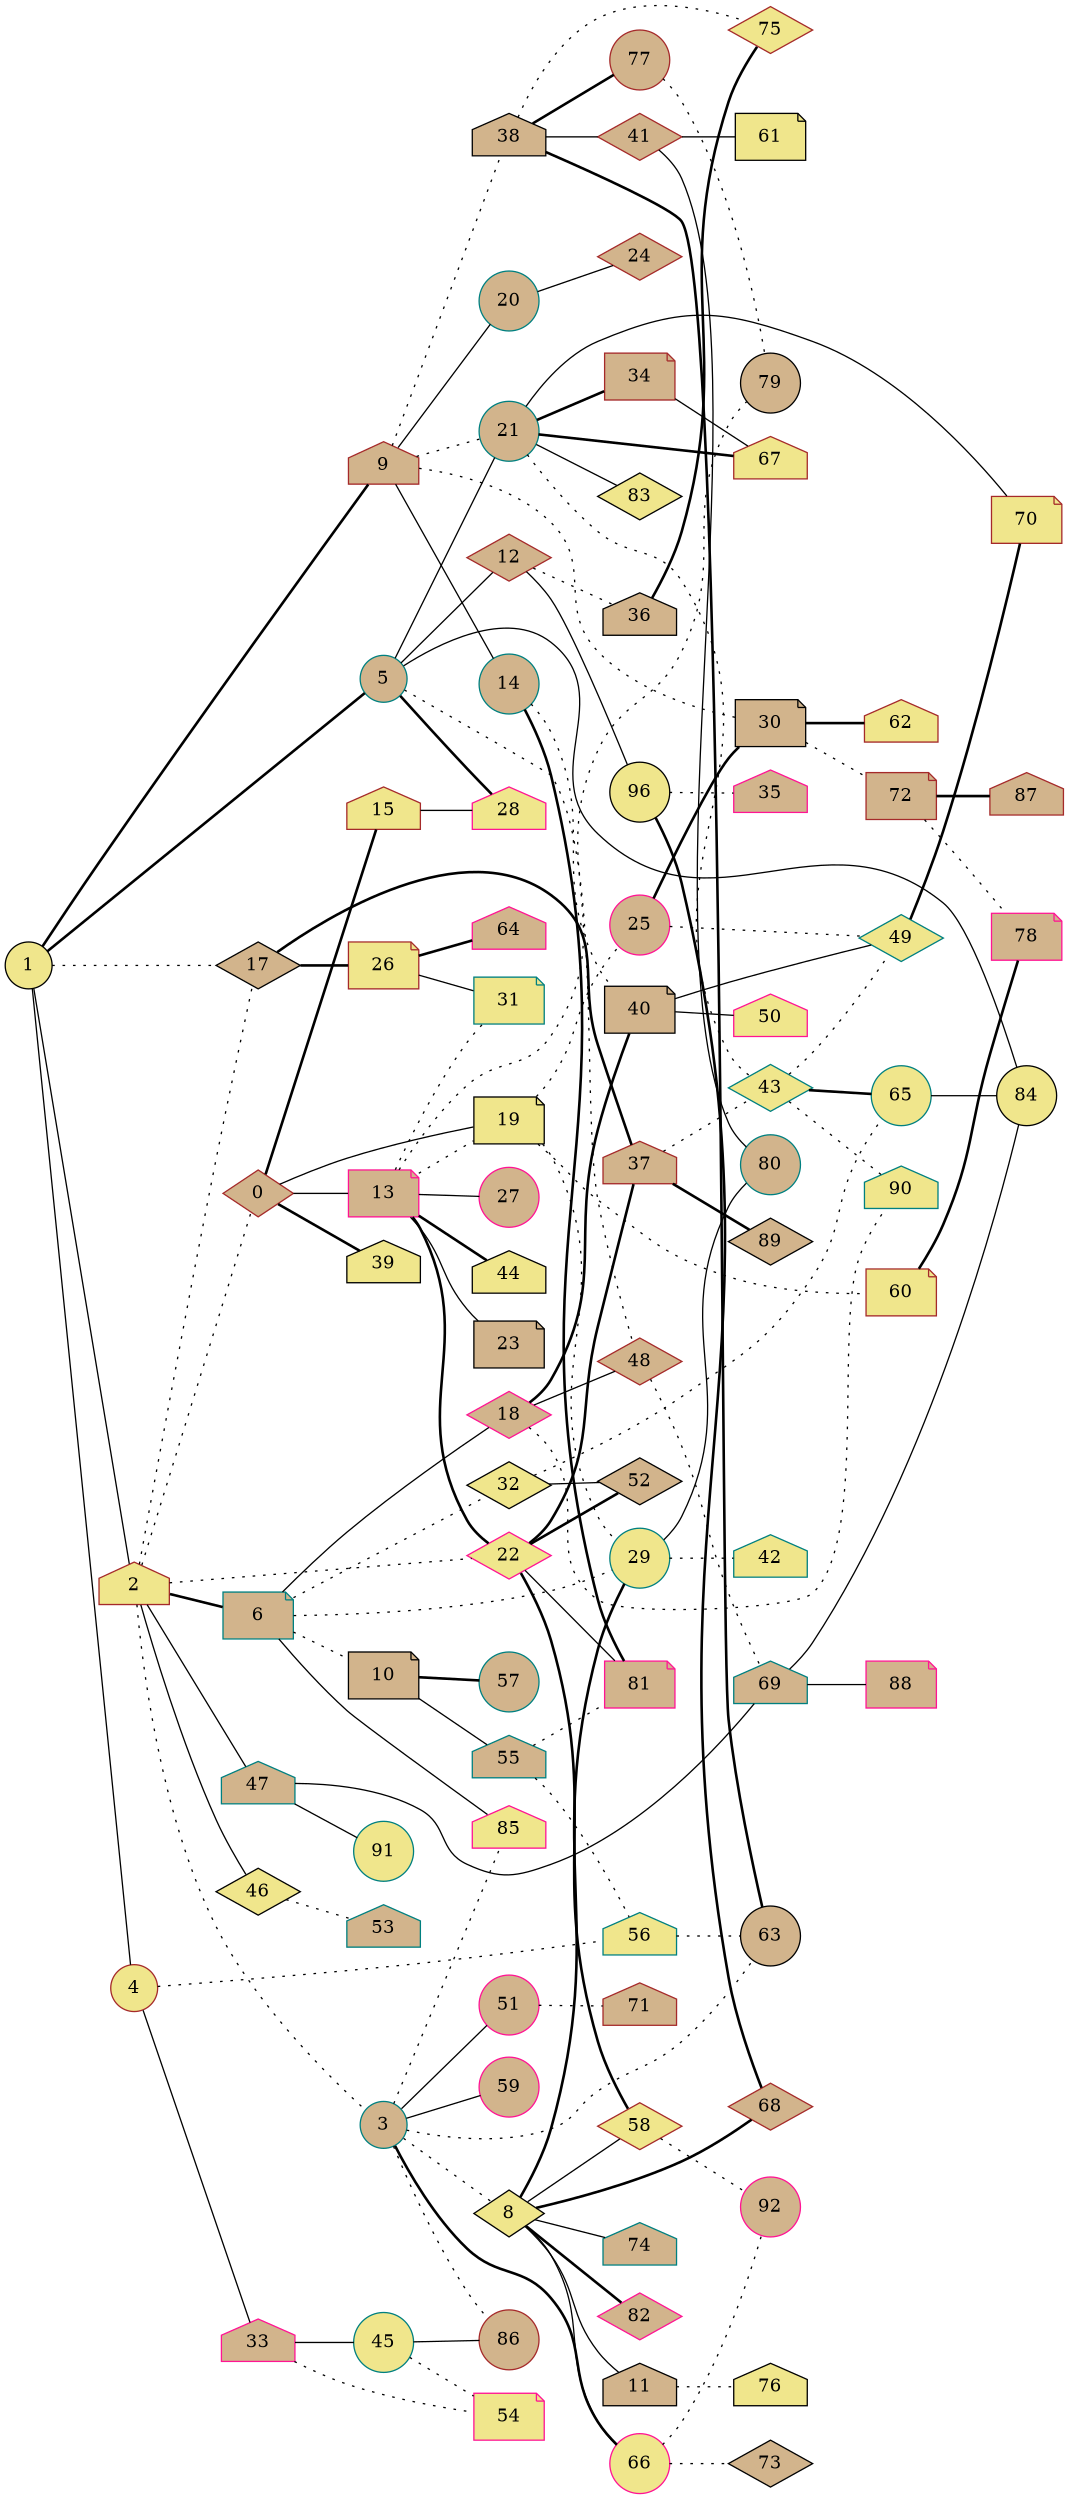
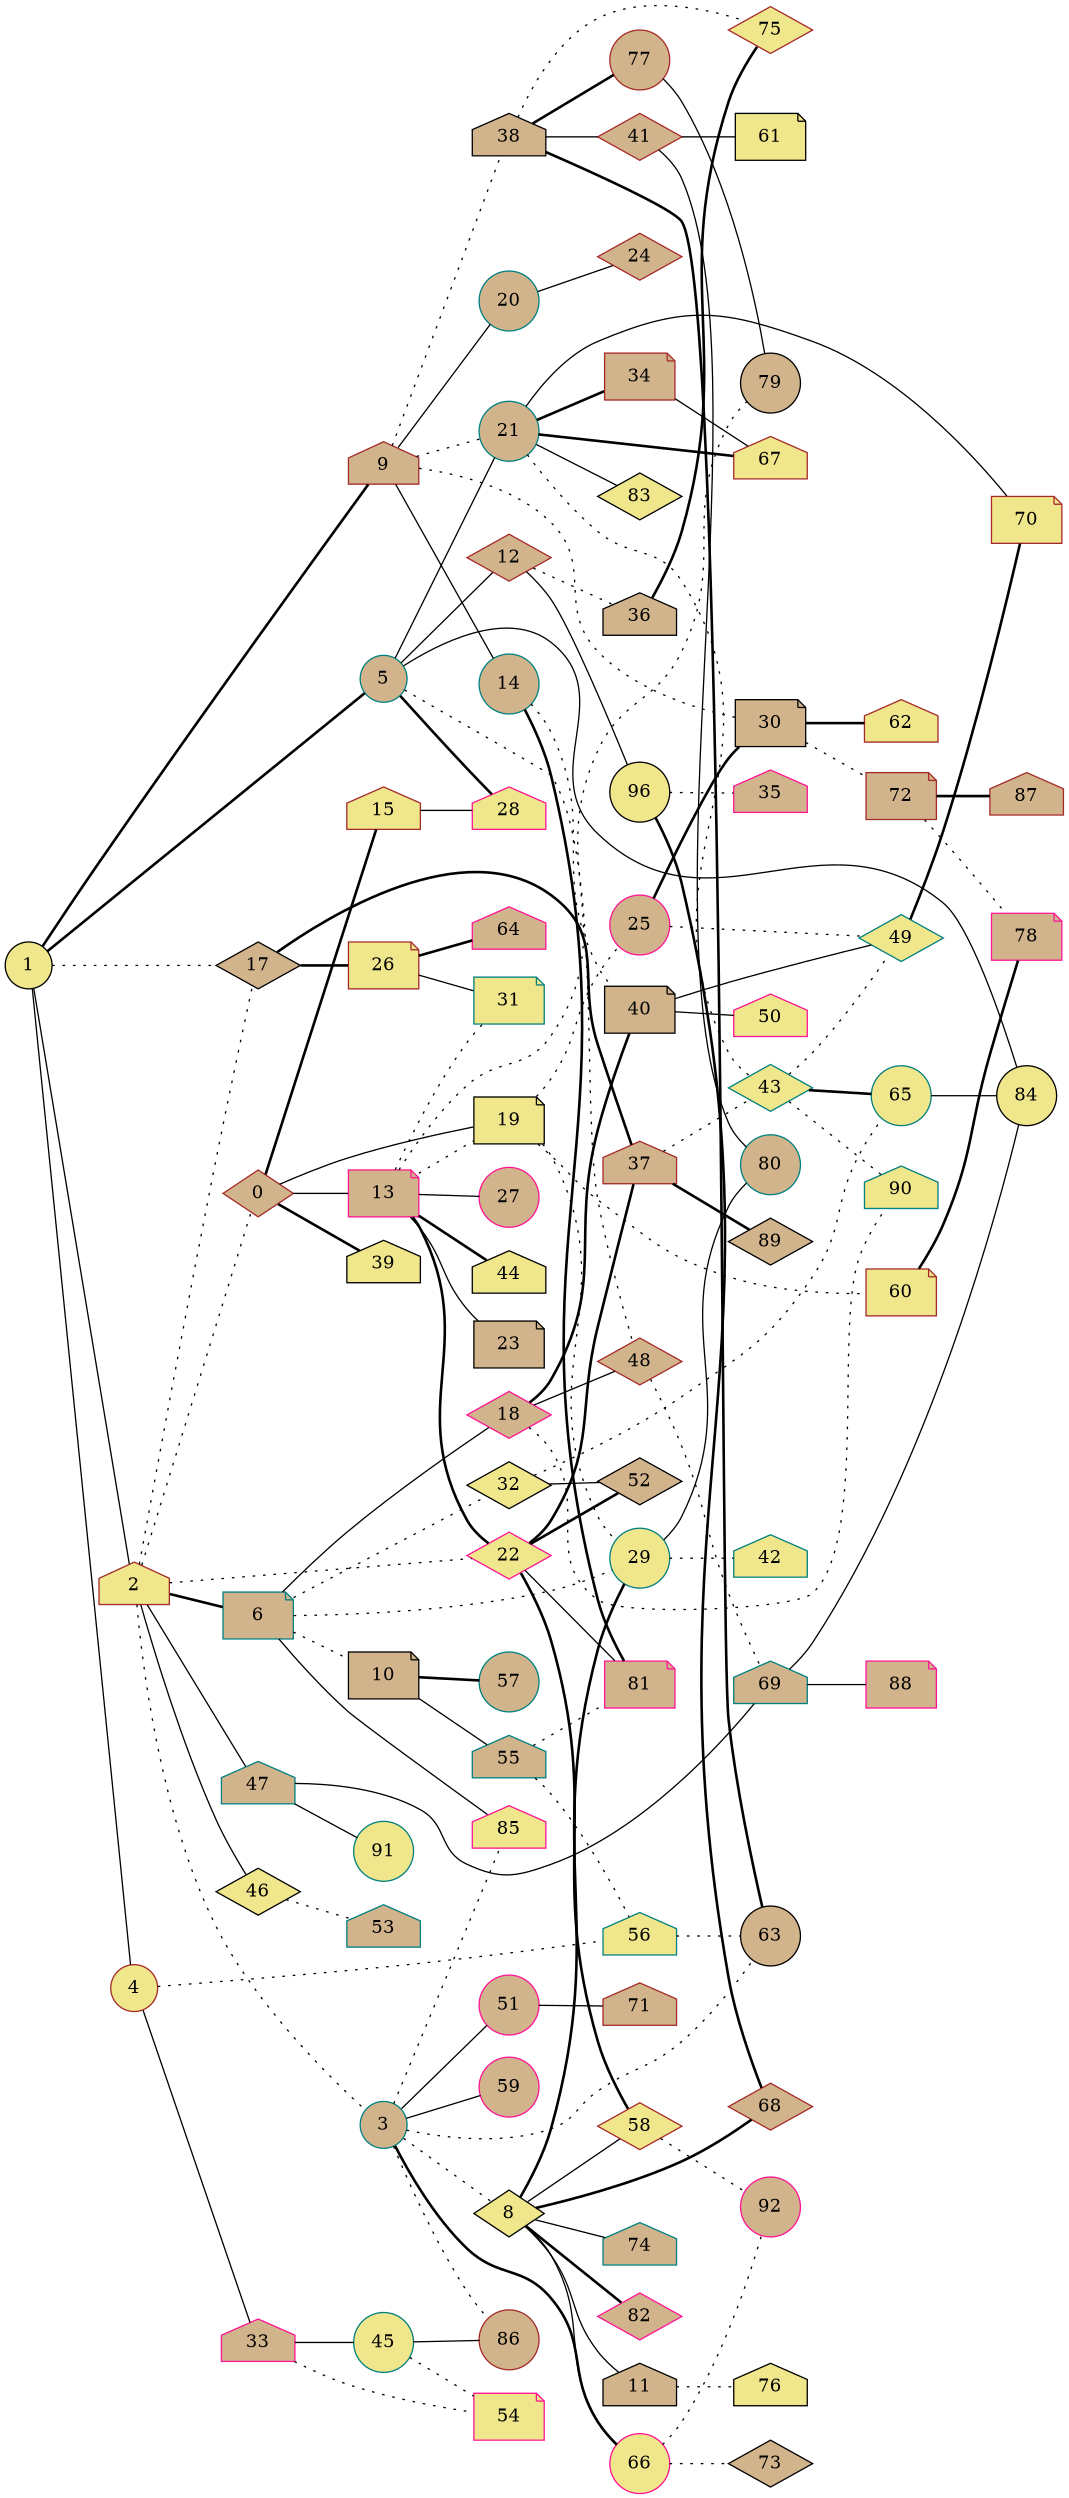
(729, 210) -> (729, 210)
(564, 2006) -> (564, 2006)
